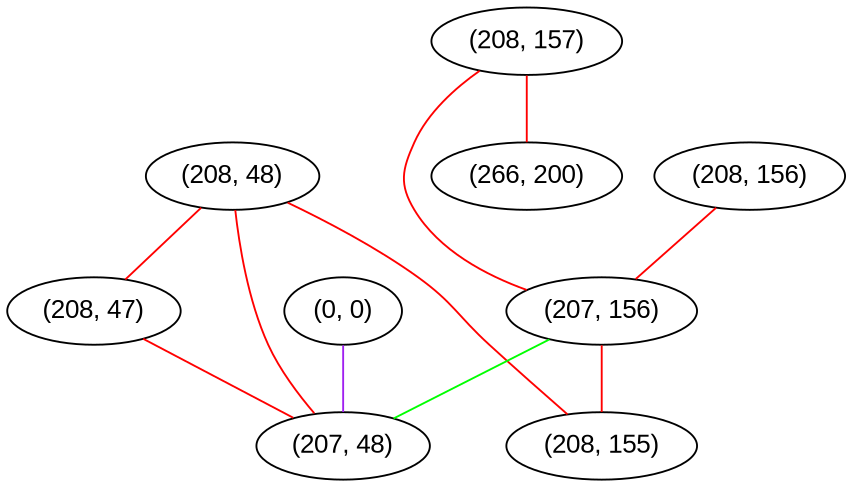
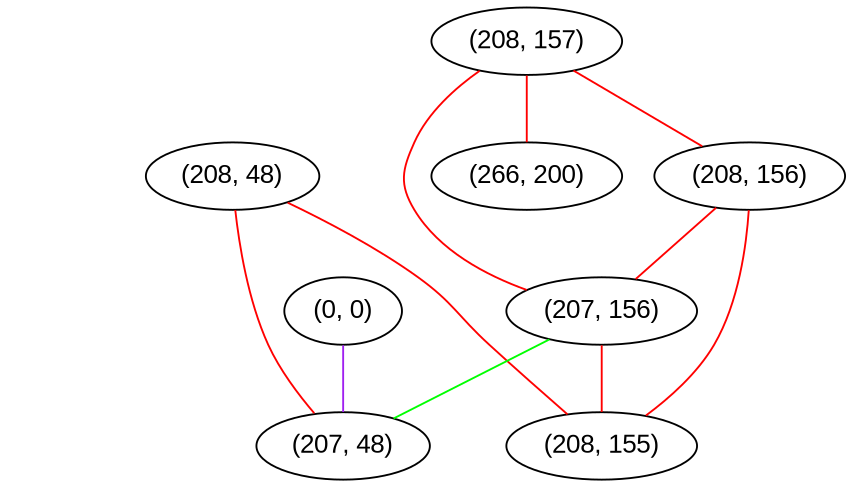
none -> (638, 108)
(94, 311) -> none
none -> (723, 326)
